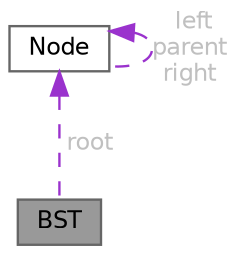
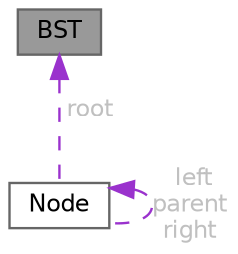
(59, 147) -> (59, 131)
